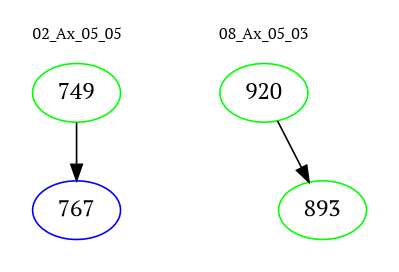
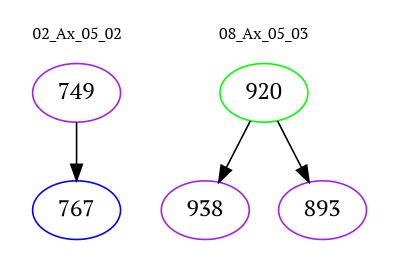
(77, 35) -> (77, 35)
(77, 93) -> (77, 93)
none -> (205, 210)
(323, 210) -> (323, 210)
